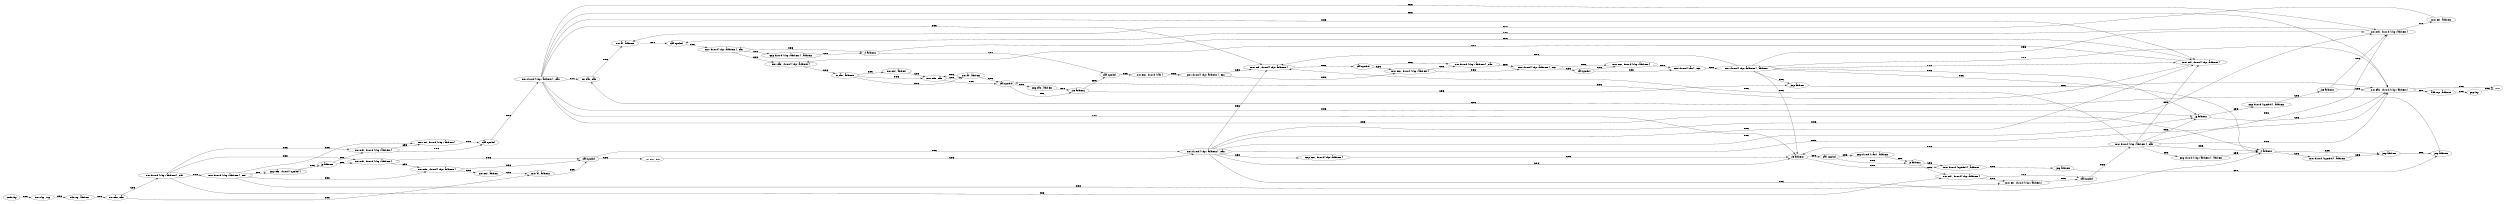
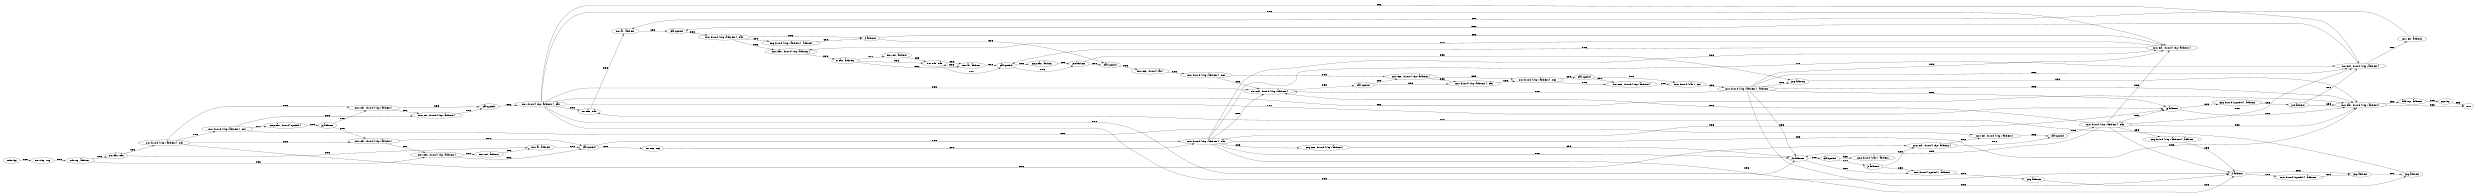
(1895, 159) -> none
(336, 179) -> (258, 163)
